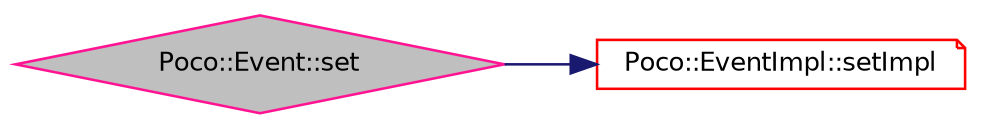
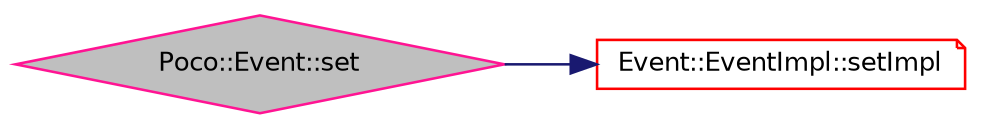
(781, 64) -> (781, 64)
